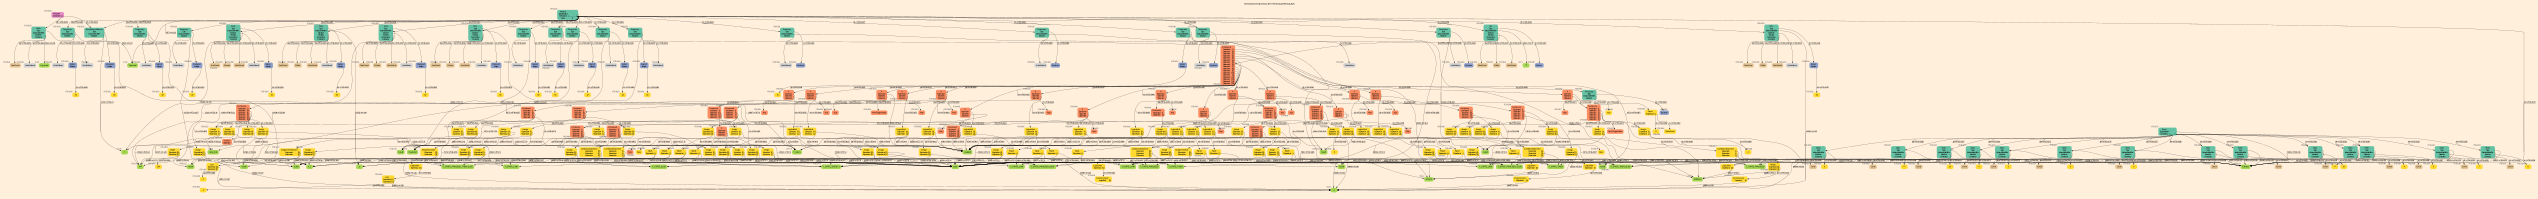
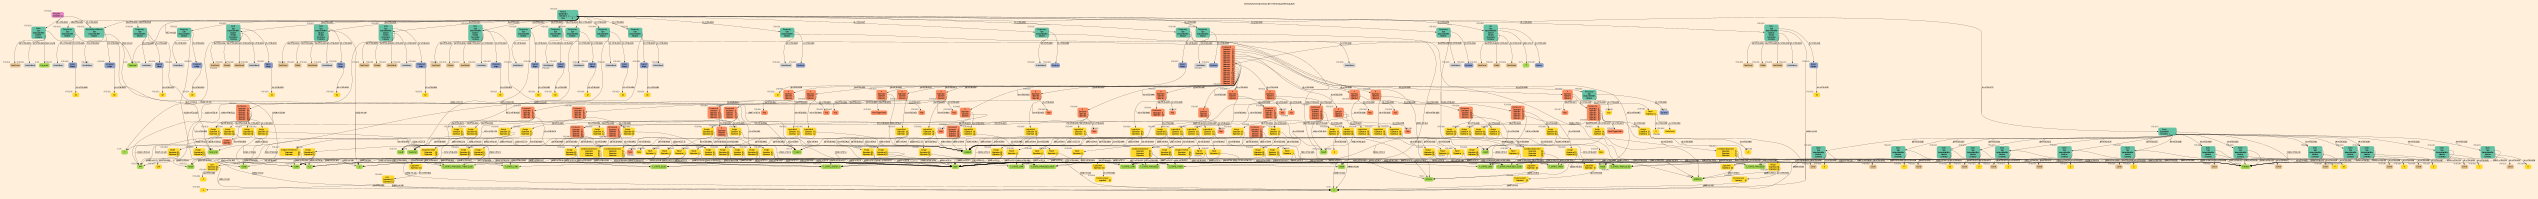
(1707, 20) -> (1452, 21)
(101, 97) -> (146, 97)
(278, 161) -> (326, 159)
